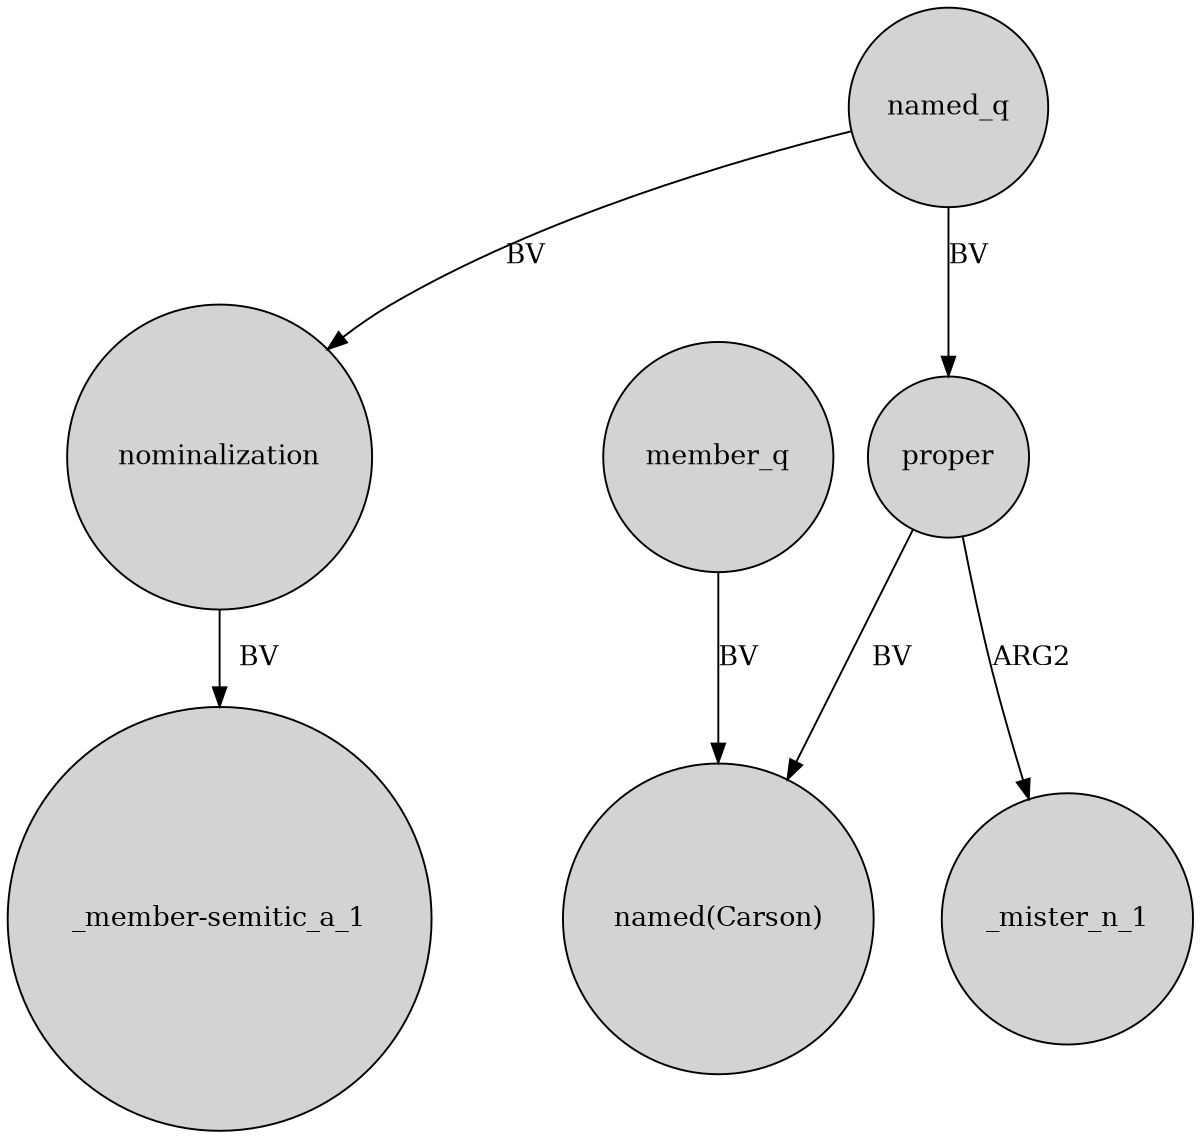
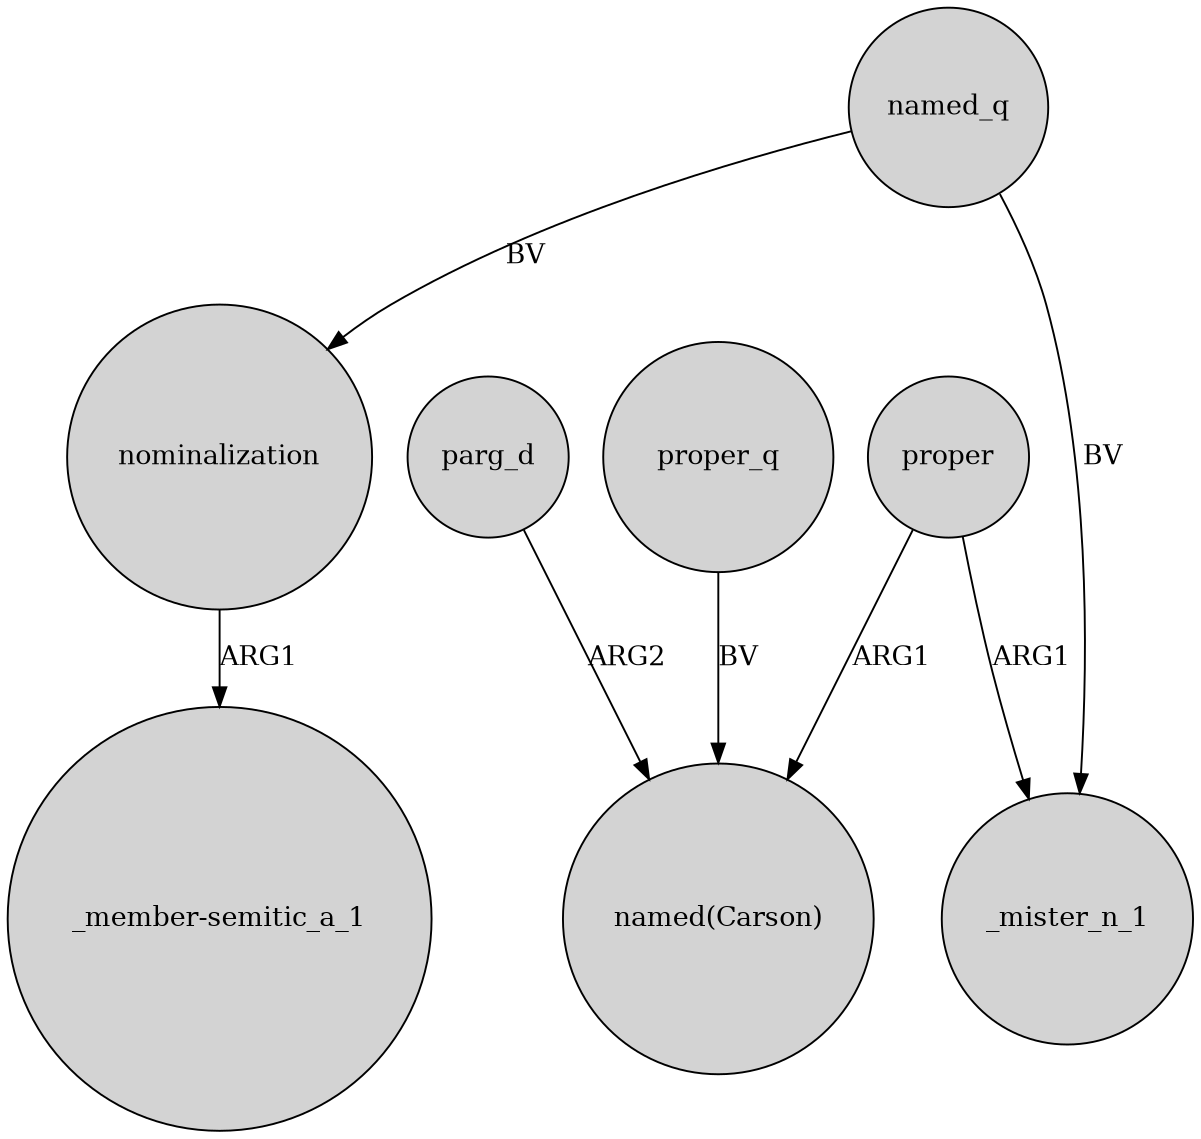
(948, 282) -> (1077, 478)
none -> (488, 457)
(718, 457) -> (718, 457)
(259, 658) -> (259, 658)
(892, 658) -> (892, 658)
(1032, 658) -> (1032, 658)
